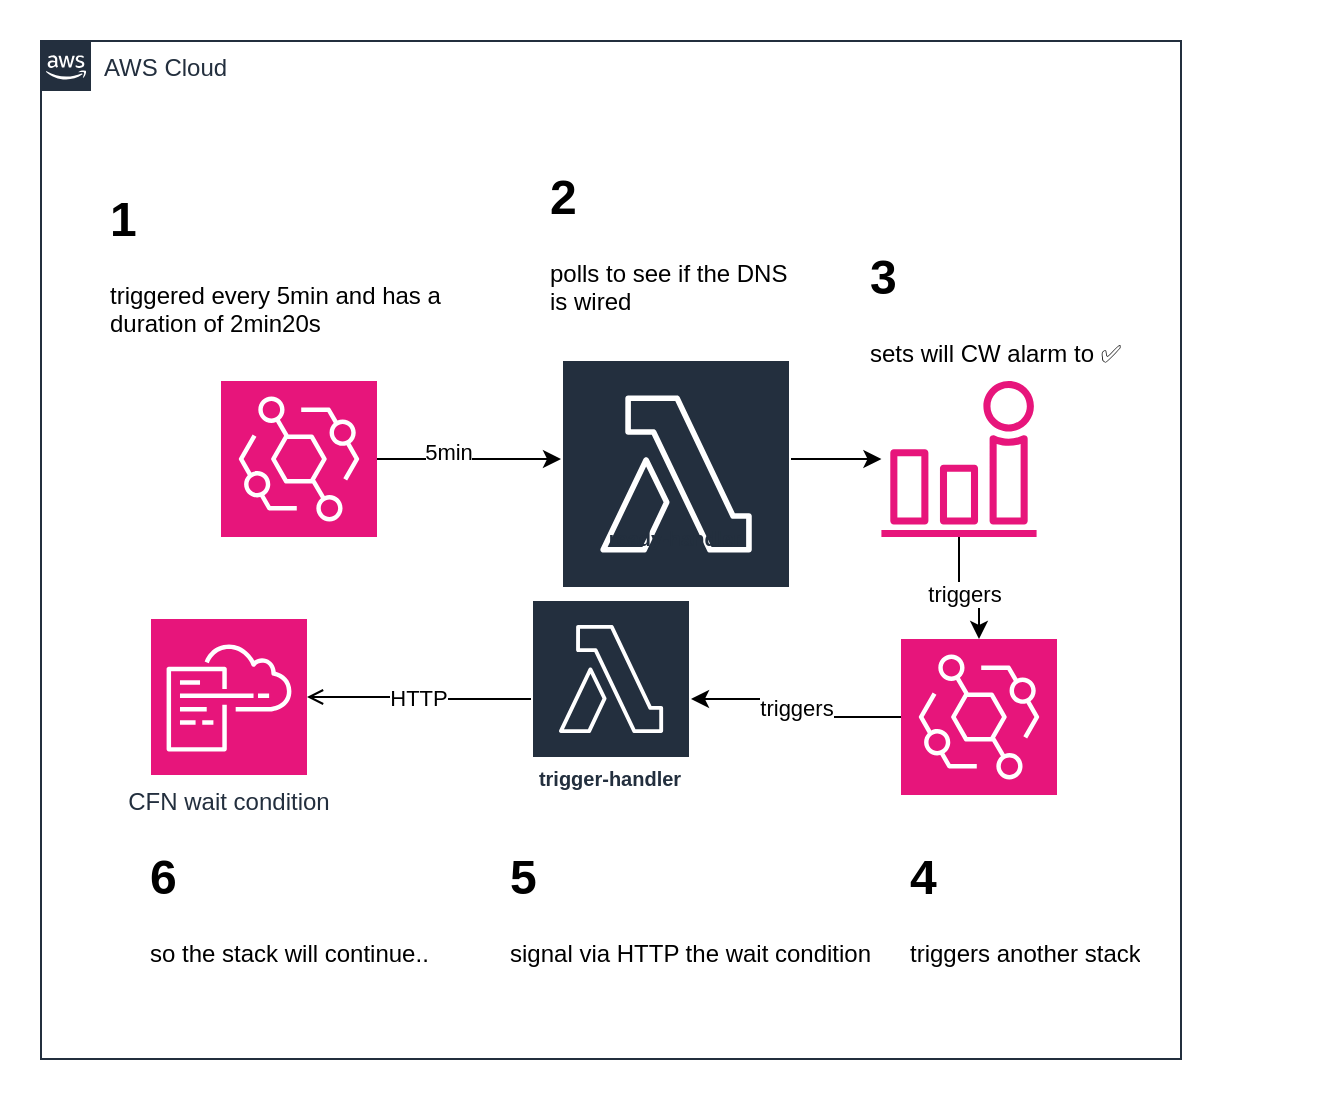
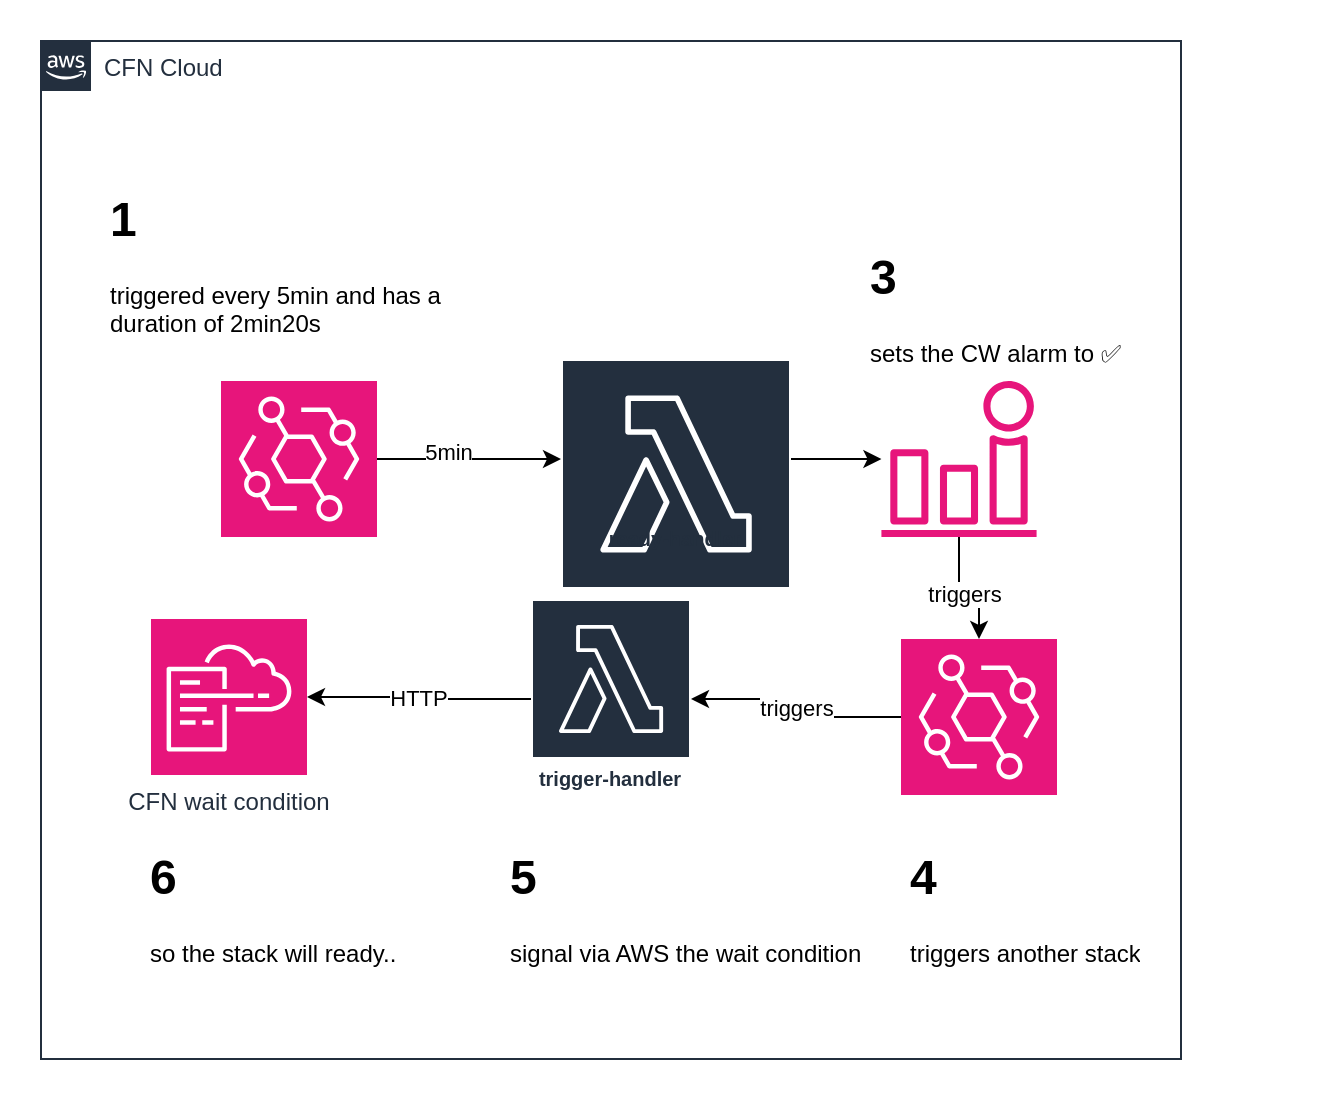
(159, 69) -> (159, 69)
(671, 240) -> none
(997, 248) -> (1000, 248)
(319, 697) -> (322, 697)
(308, 848) -> (291, 848)
(693, 862) -> (693, 862)
